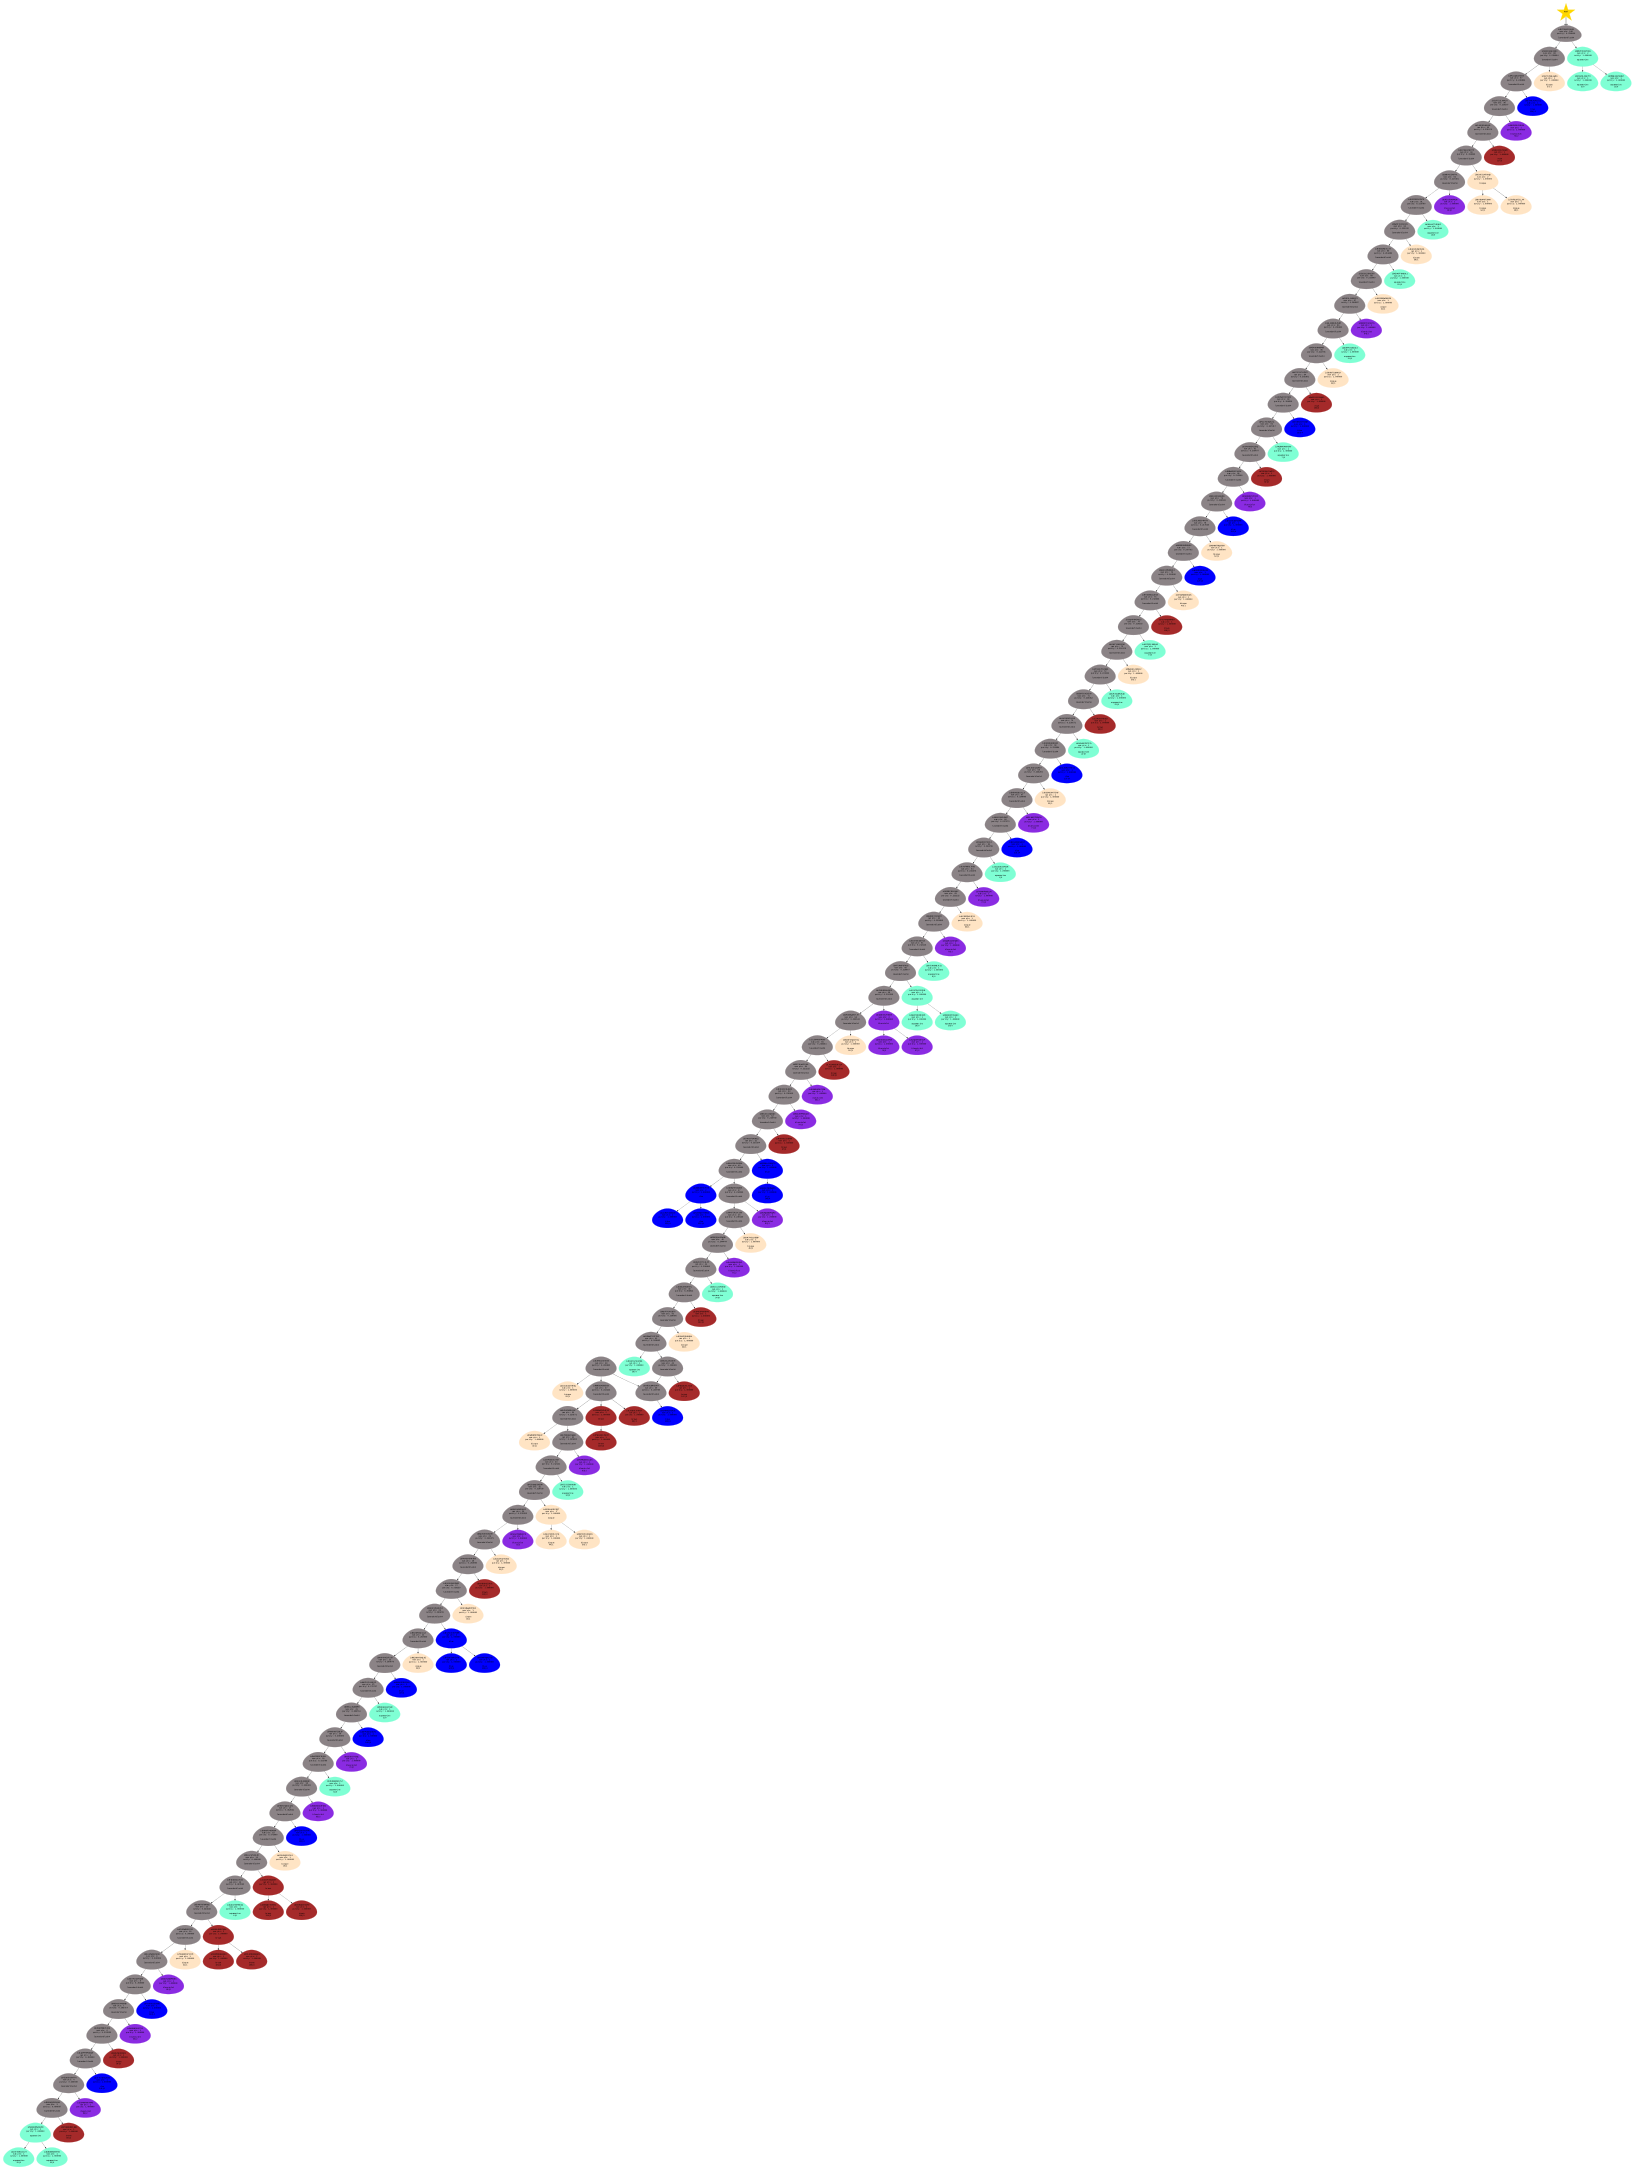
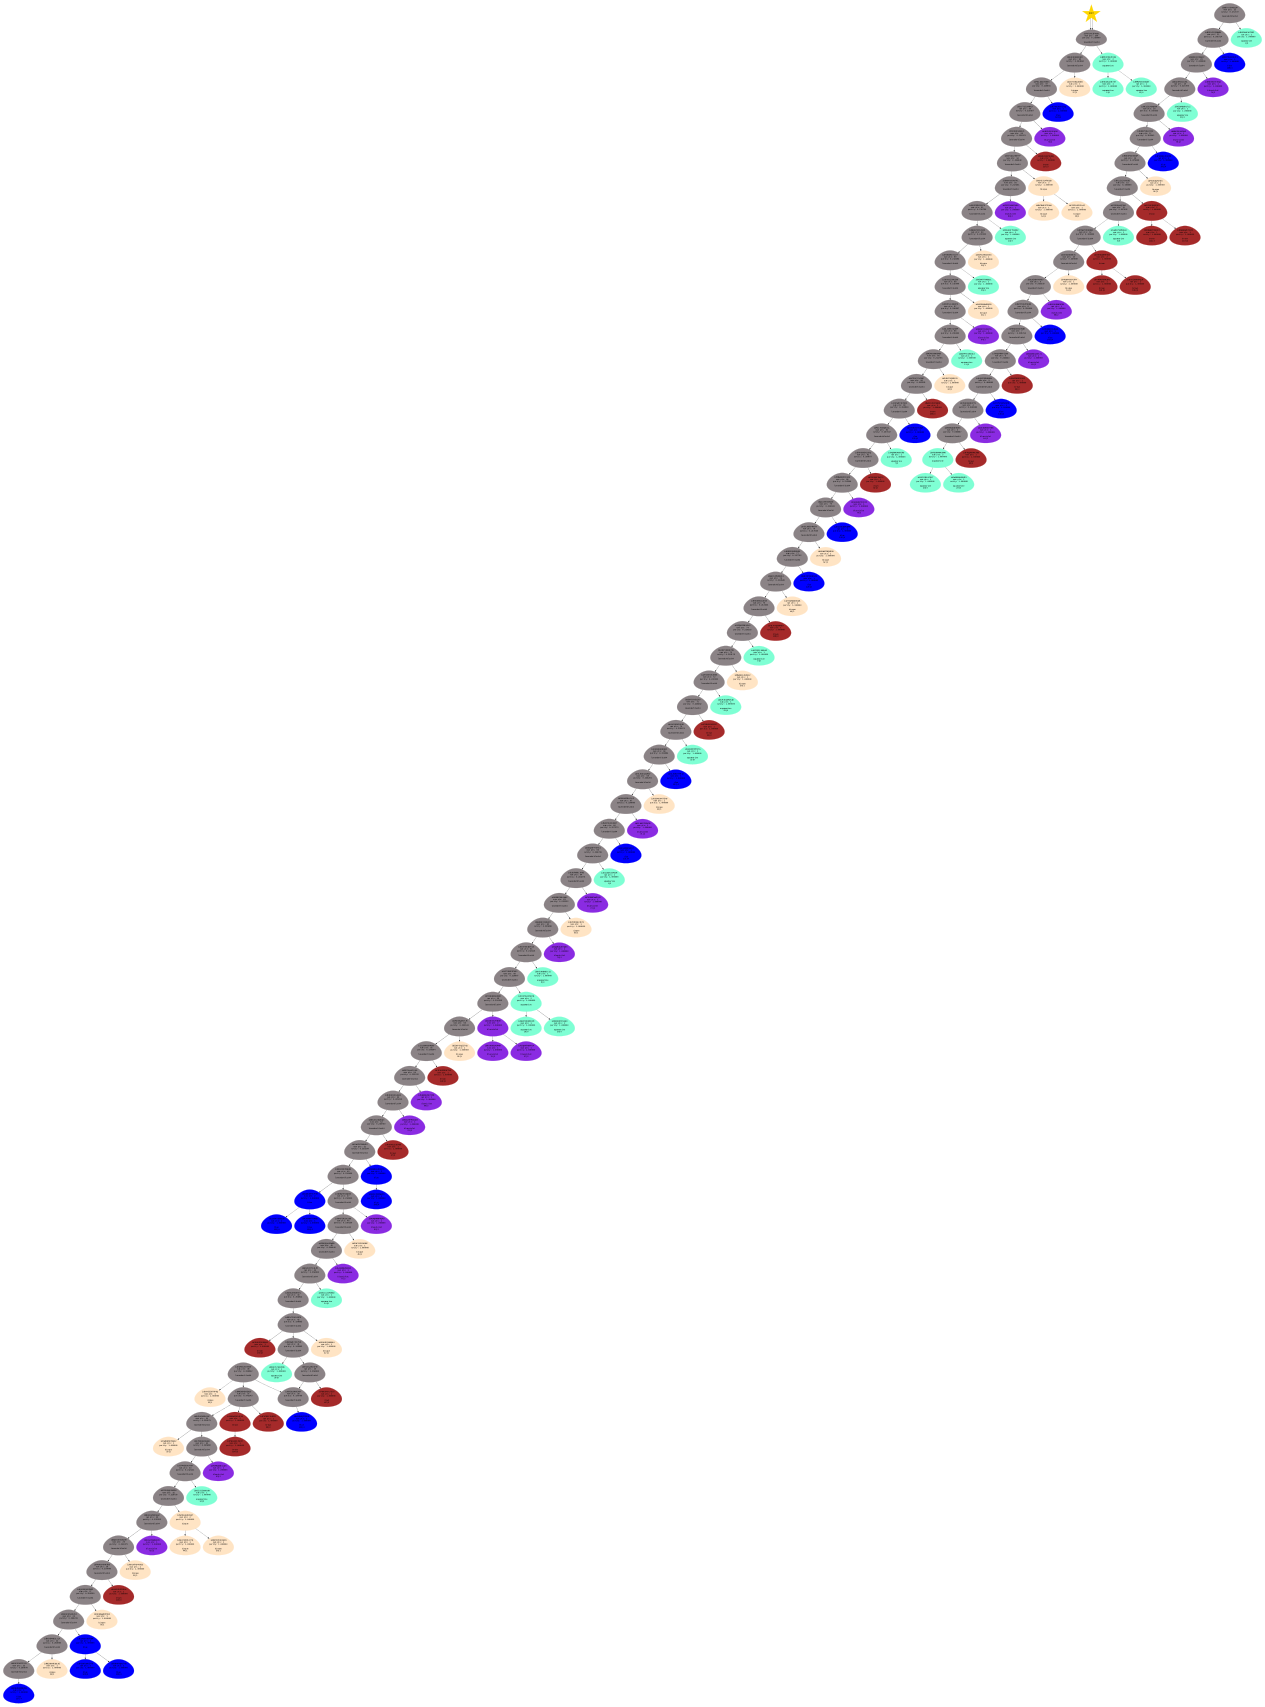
(692, 1304) -> (276, 1335)
(377, 1675) -> none
